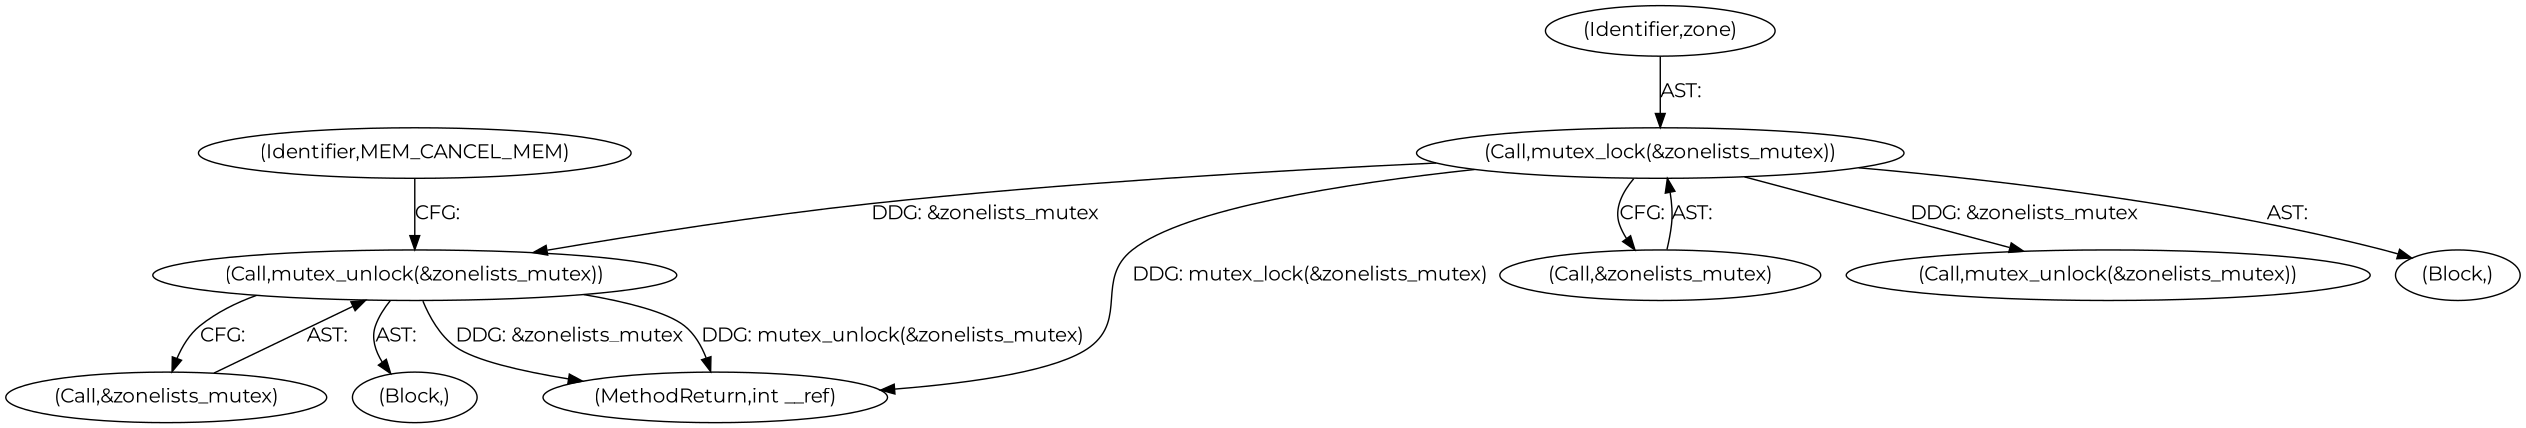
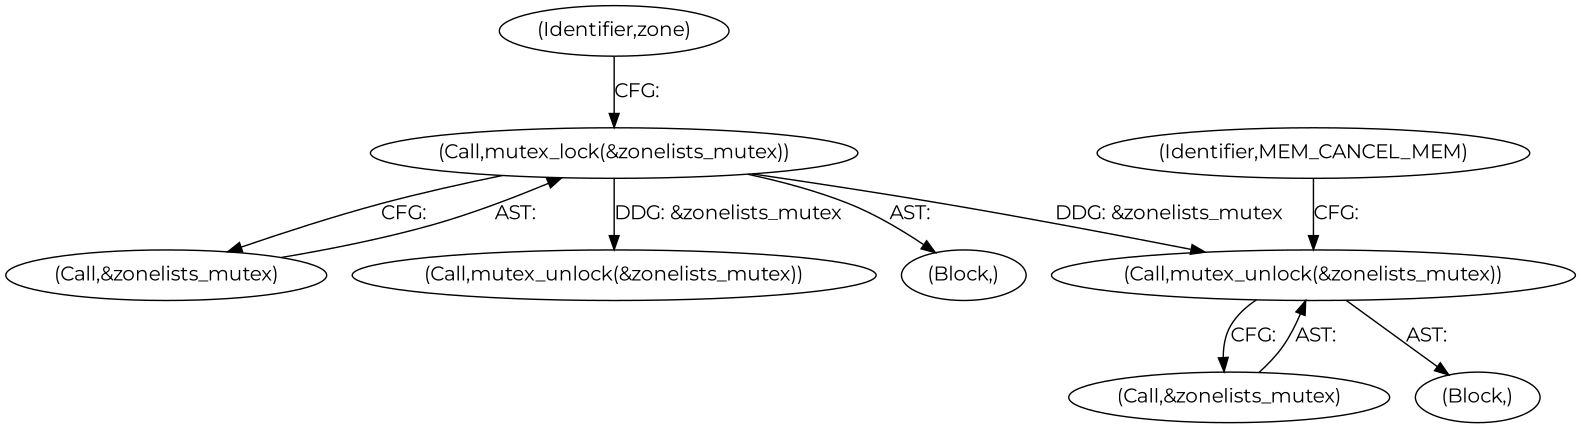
(1684, 92) -> (640, 92)
(715, 397) -> none
